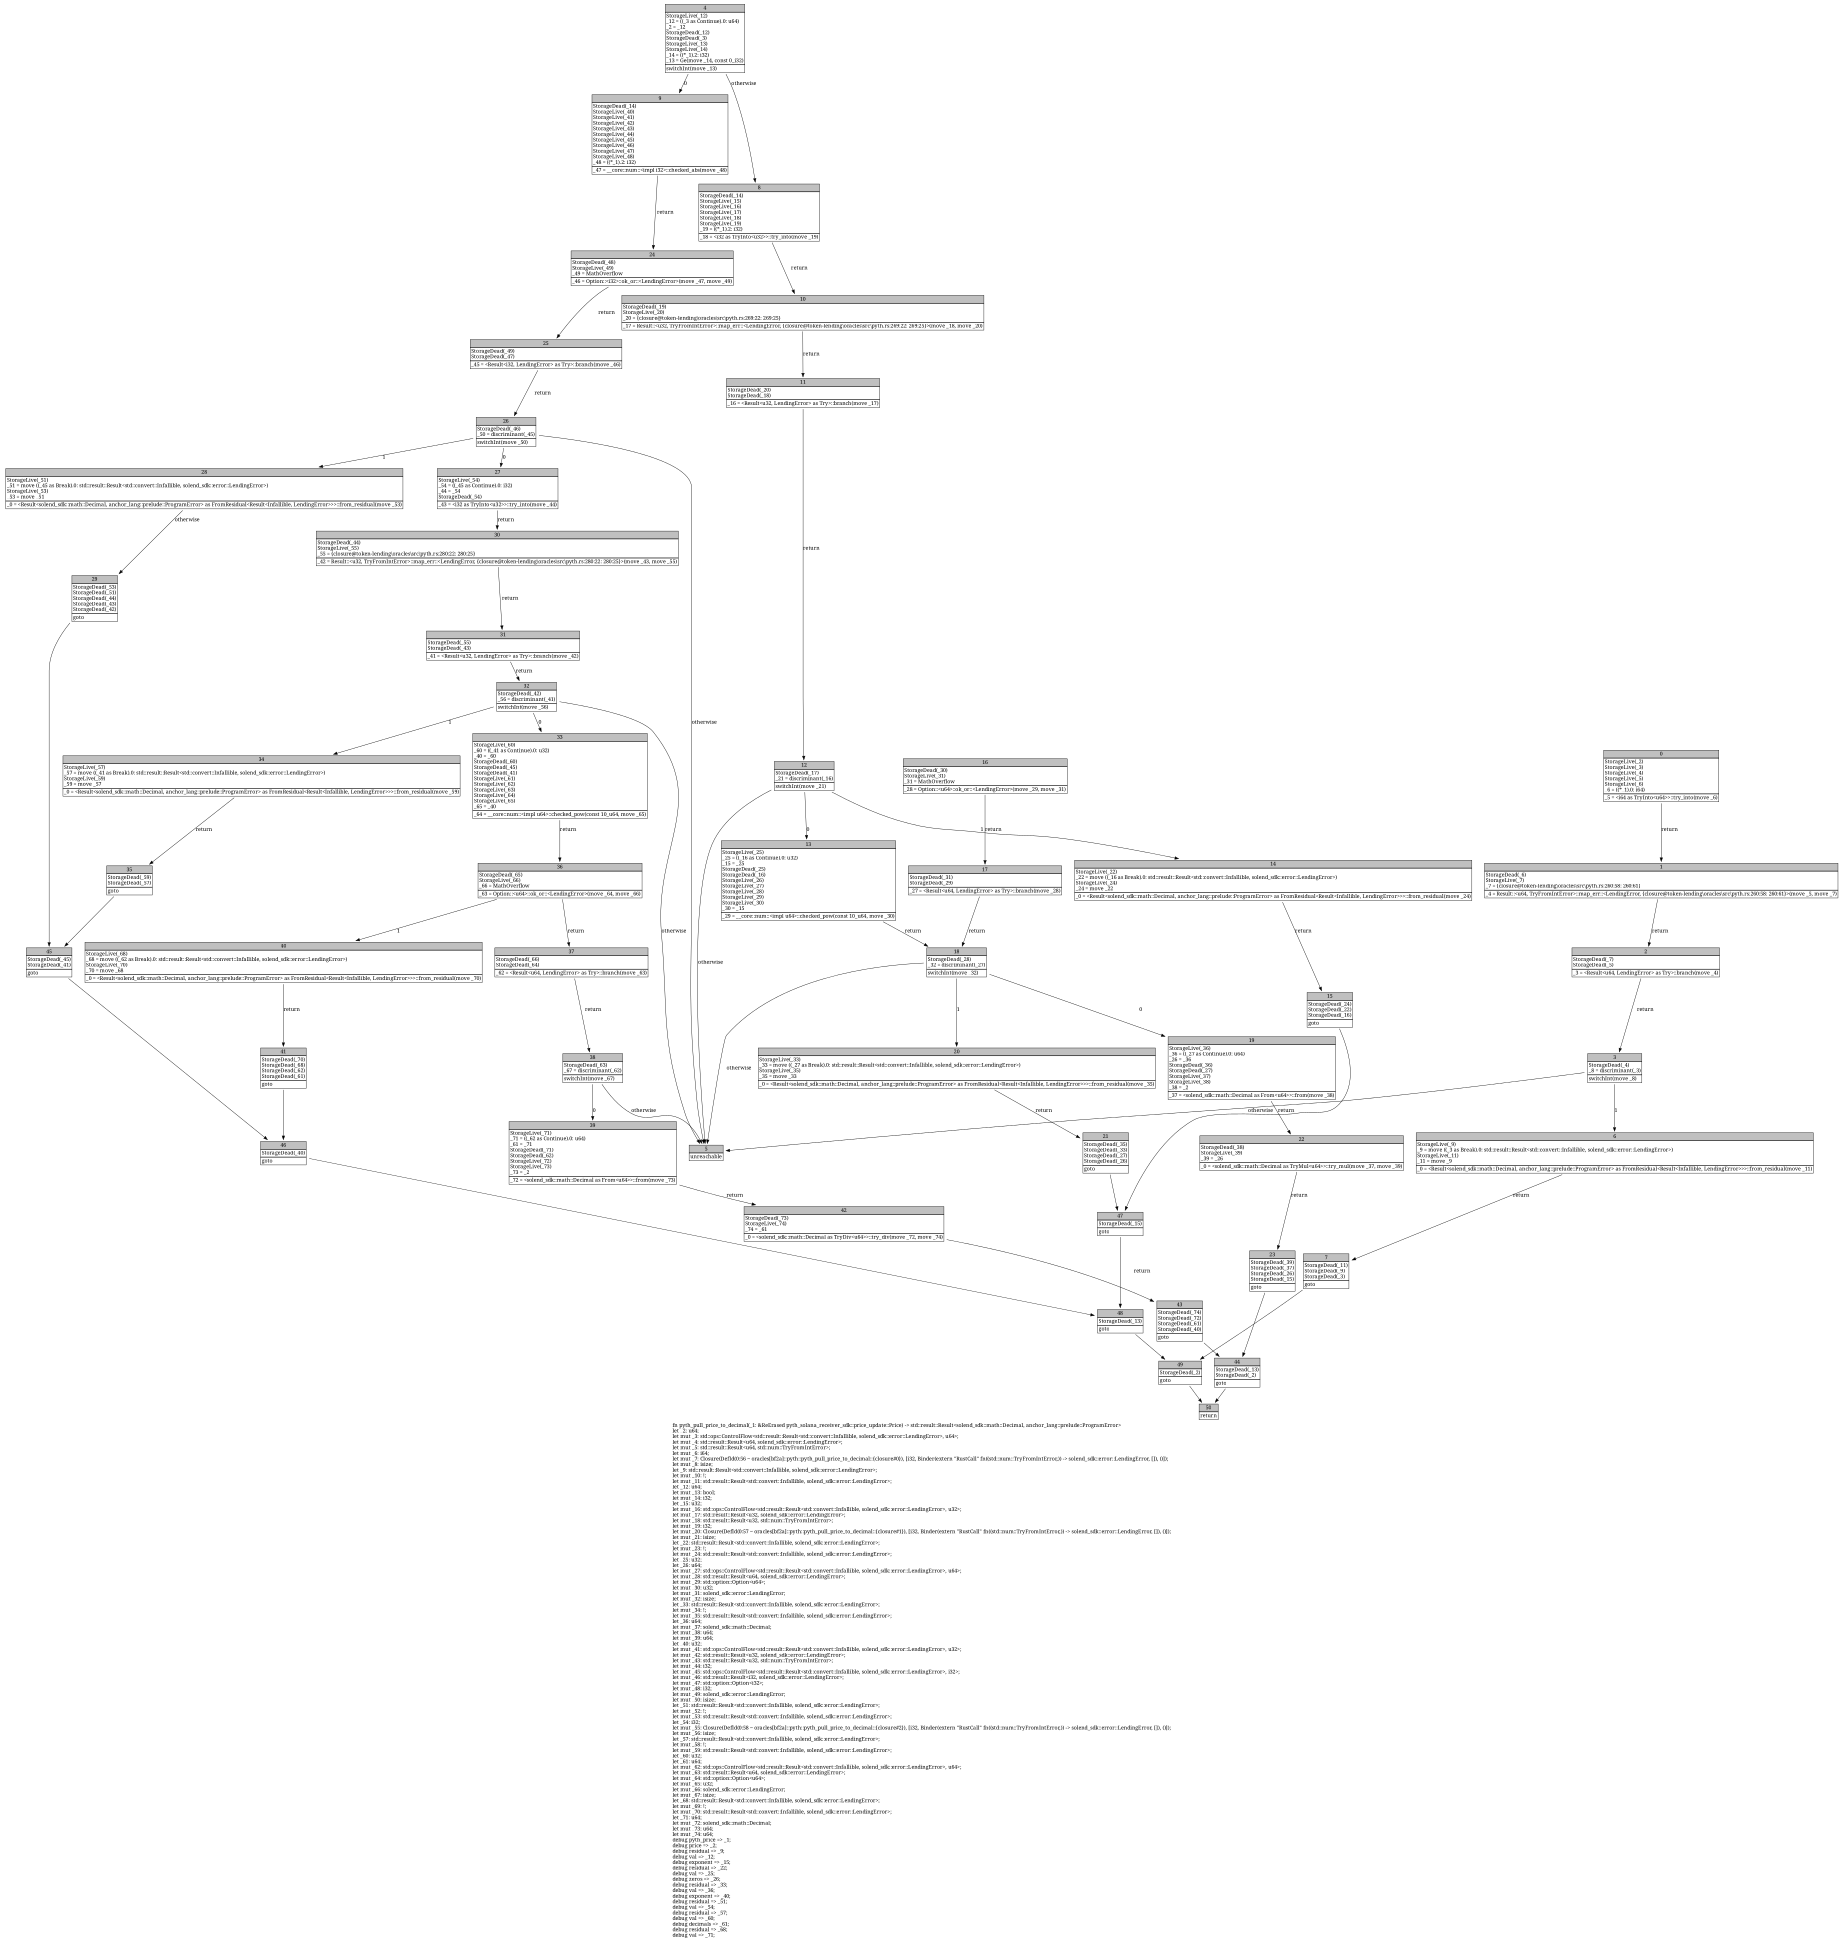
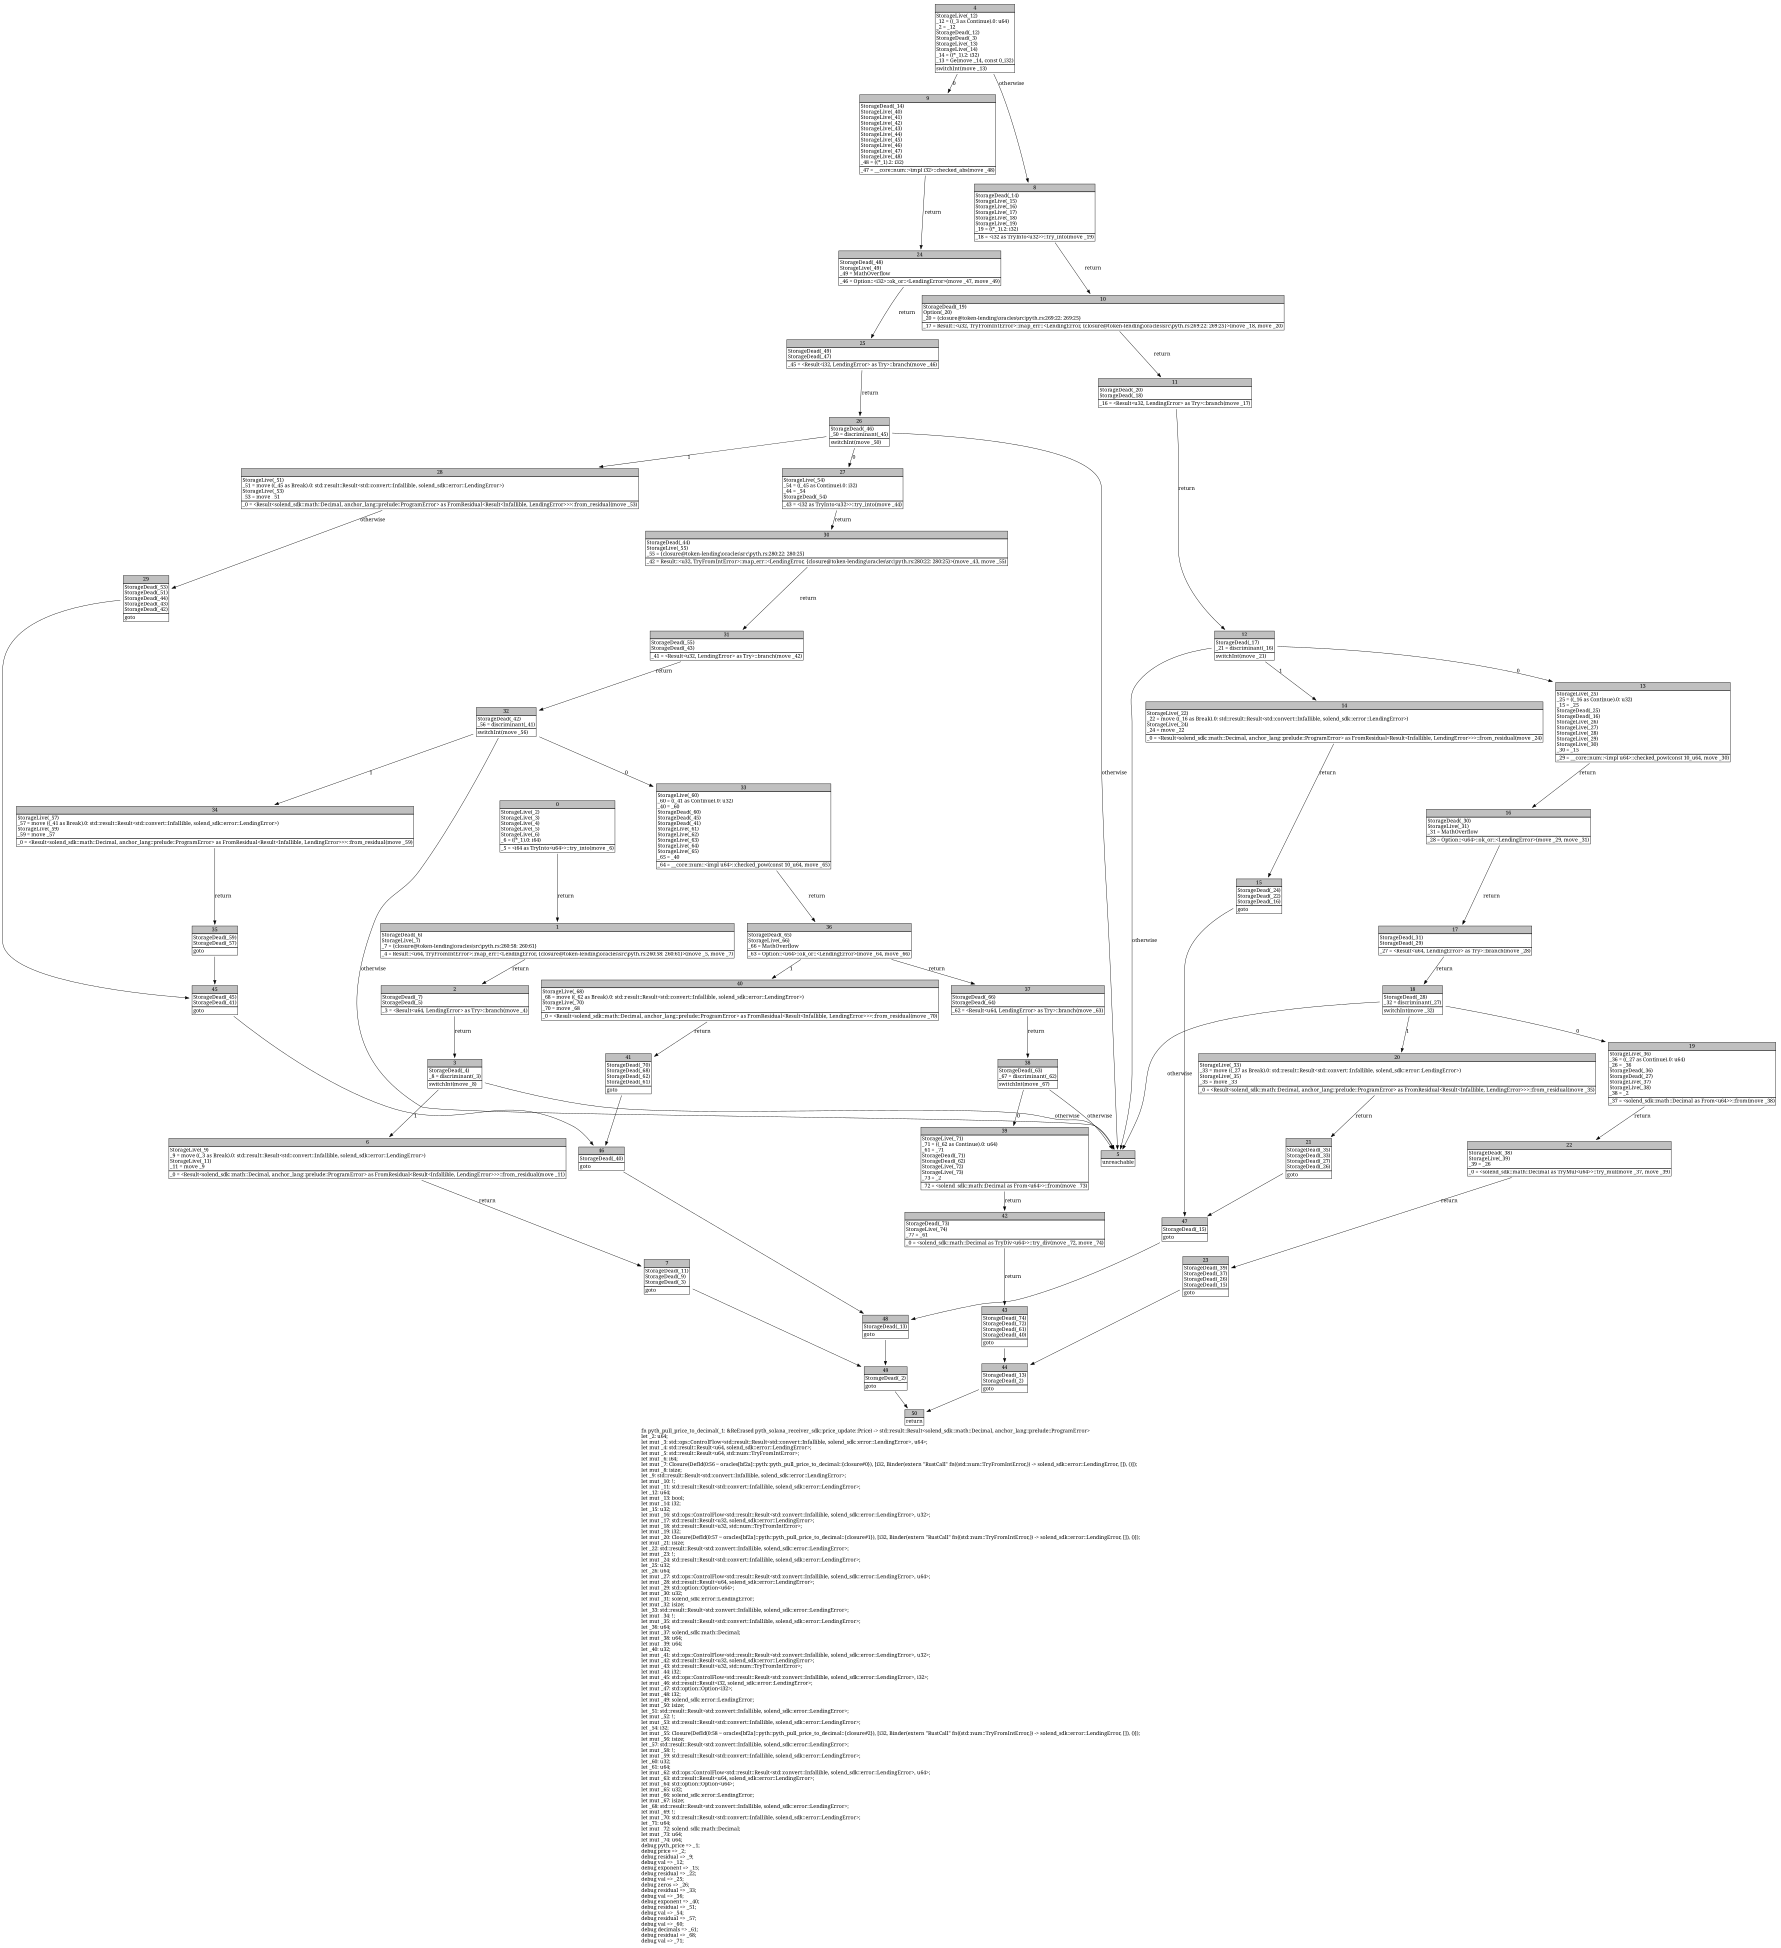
(644, 313) -> (938, 313)
(904, 933) -> (1562, 784)
(756, 1229) -> (917, 1235)
